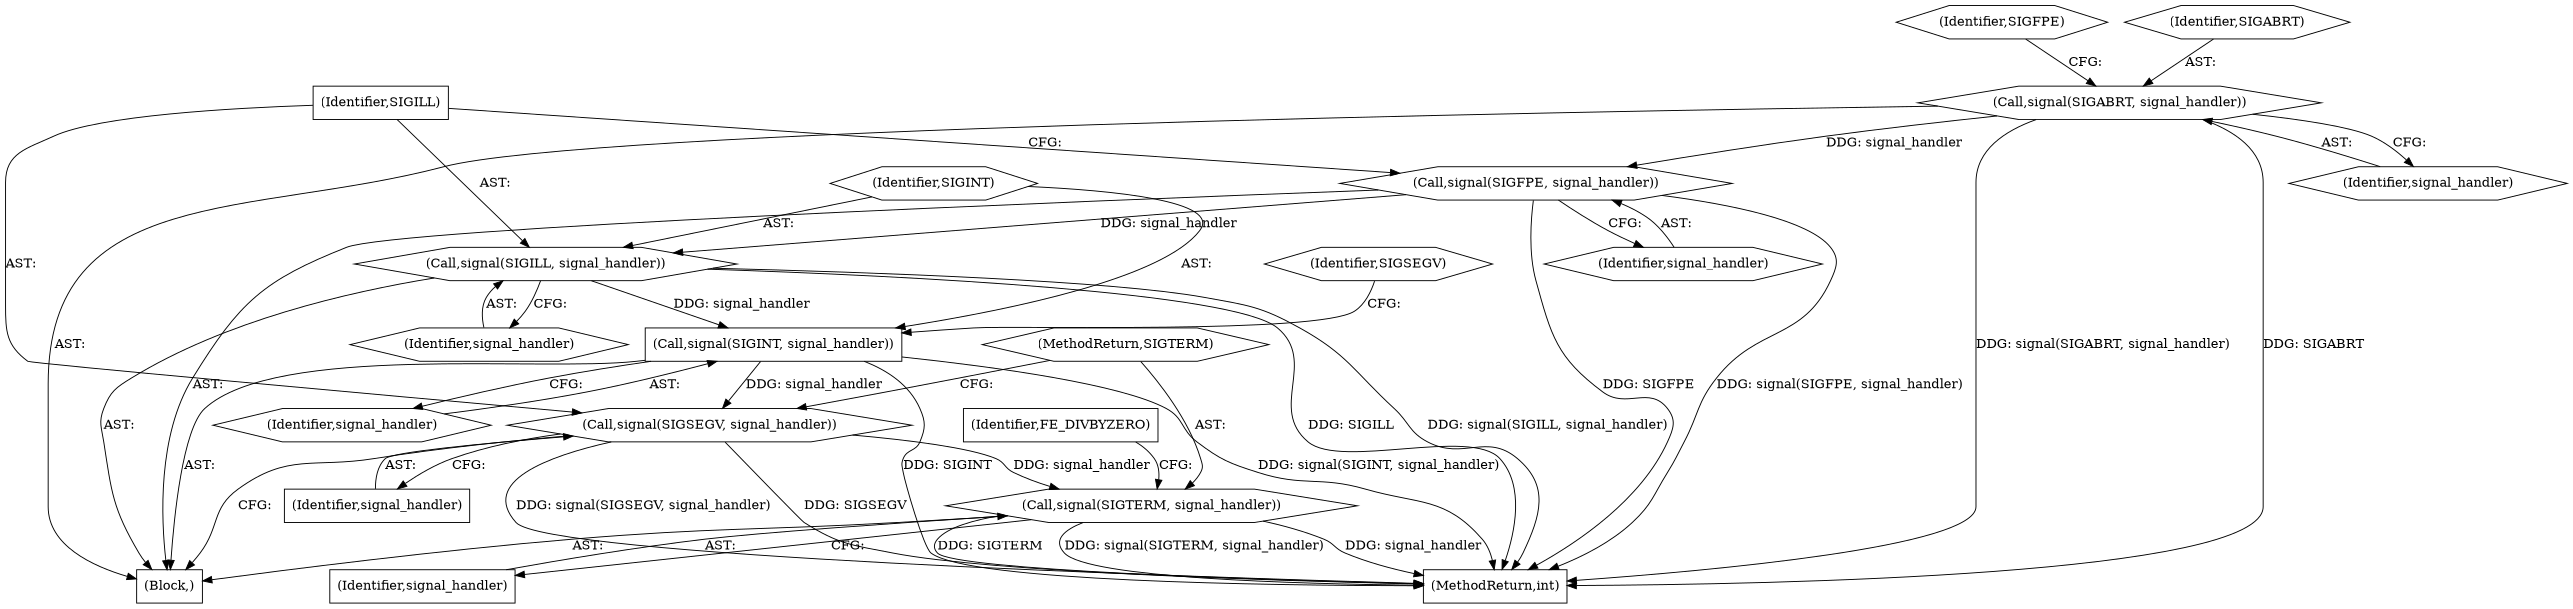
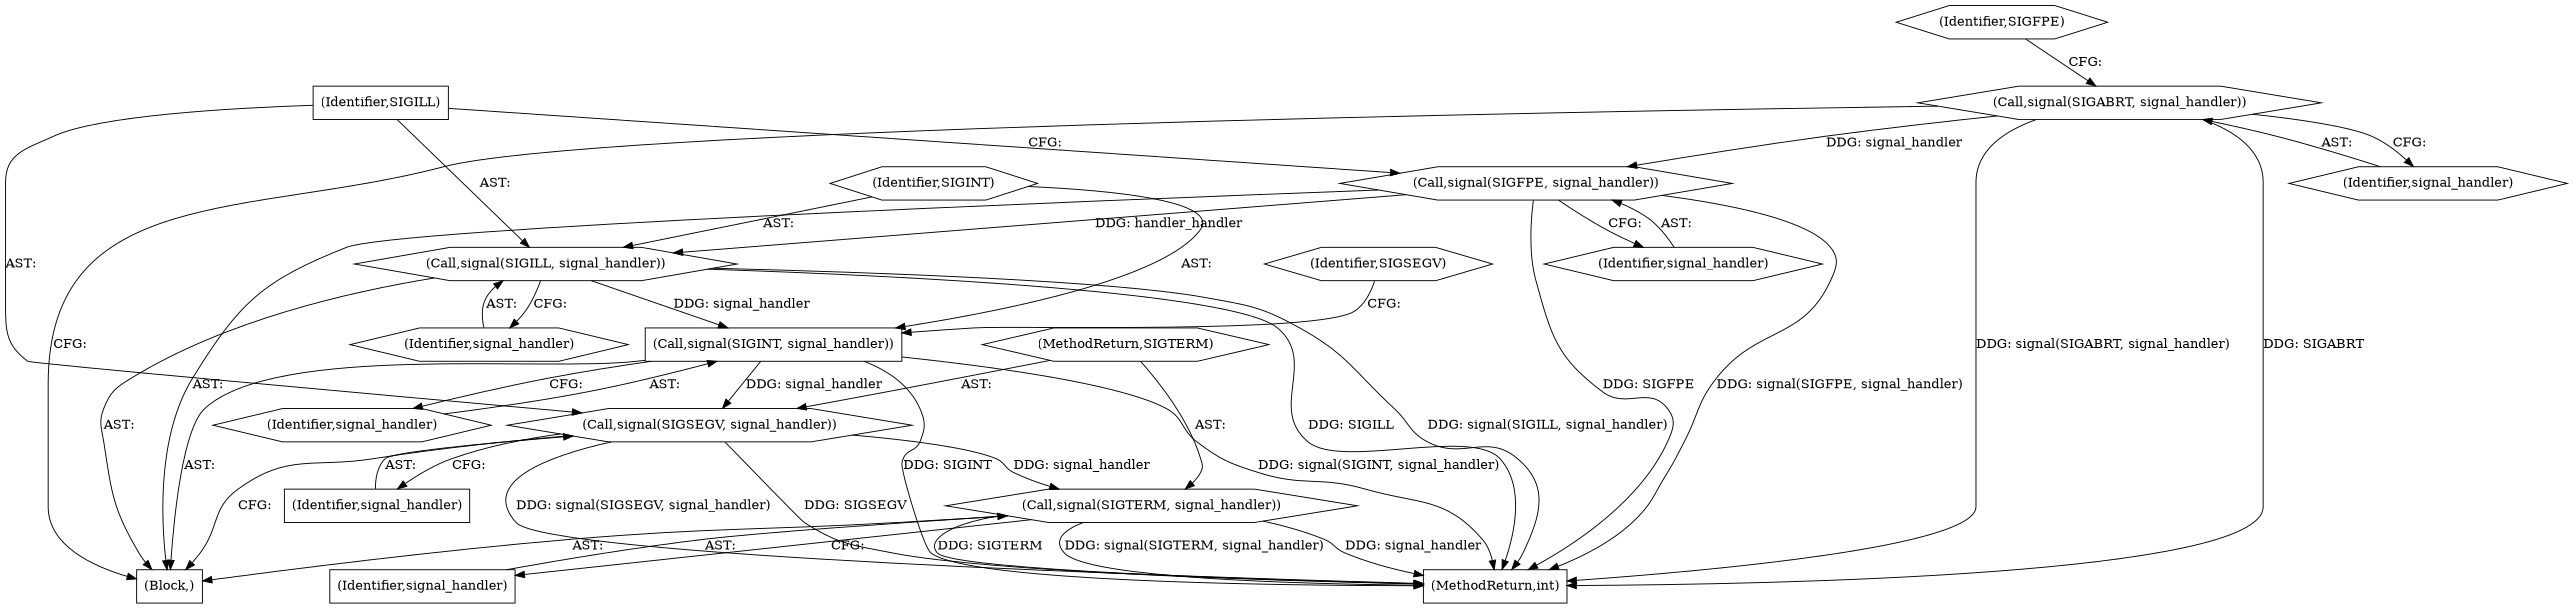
(2237, 22) -> none
(1169, 224) -> (1169, 224)
(72, 345) -> (72, 345)
(979, 385) -> (979, 385)
(1061, 425) -> none
